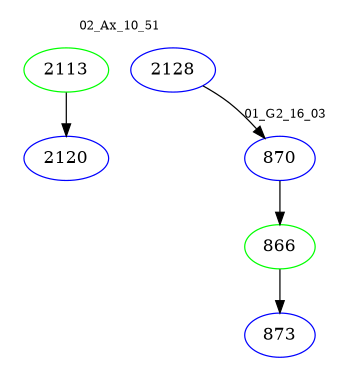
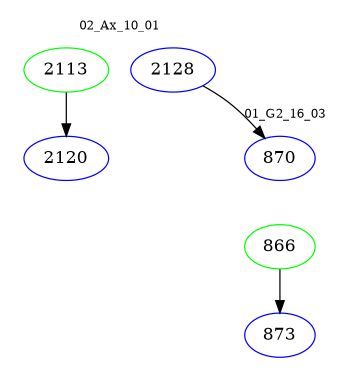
(120, 26) -> (120, 26)
(280, 197) -> none
